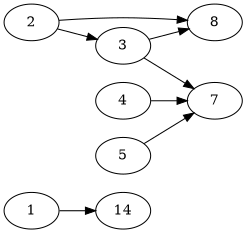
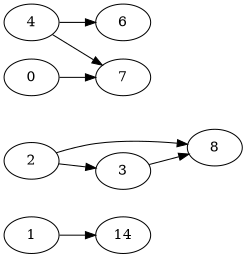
none -> (123, 22)
(165, 71) -> none
(123, 156) -> (32, 77)
